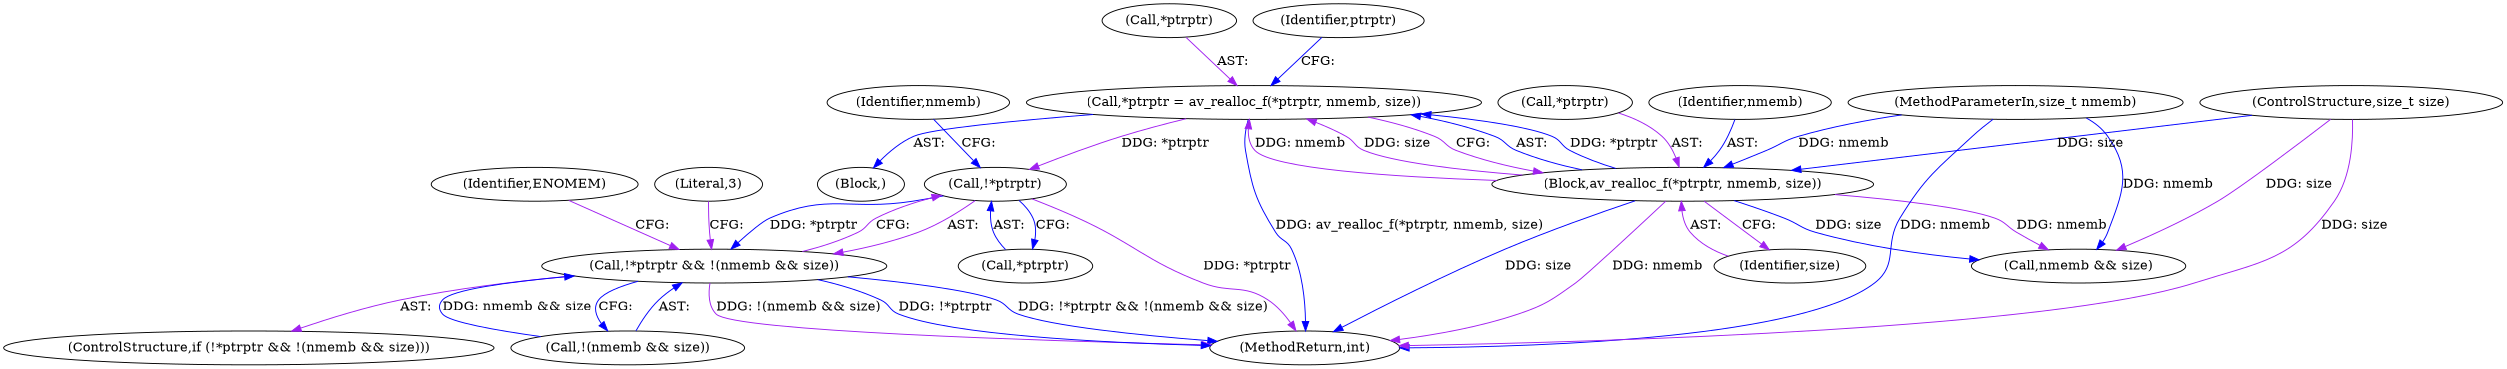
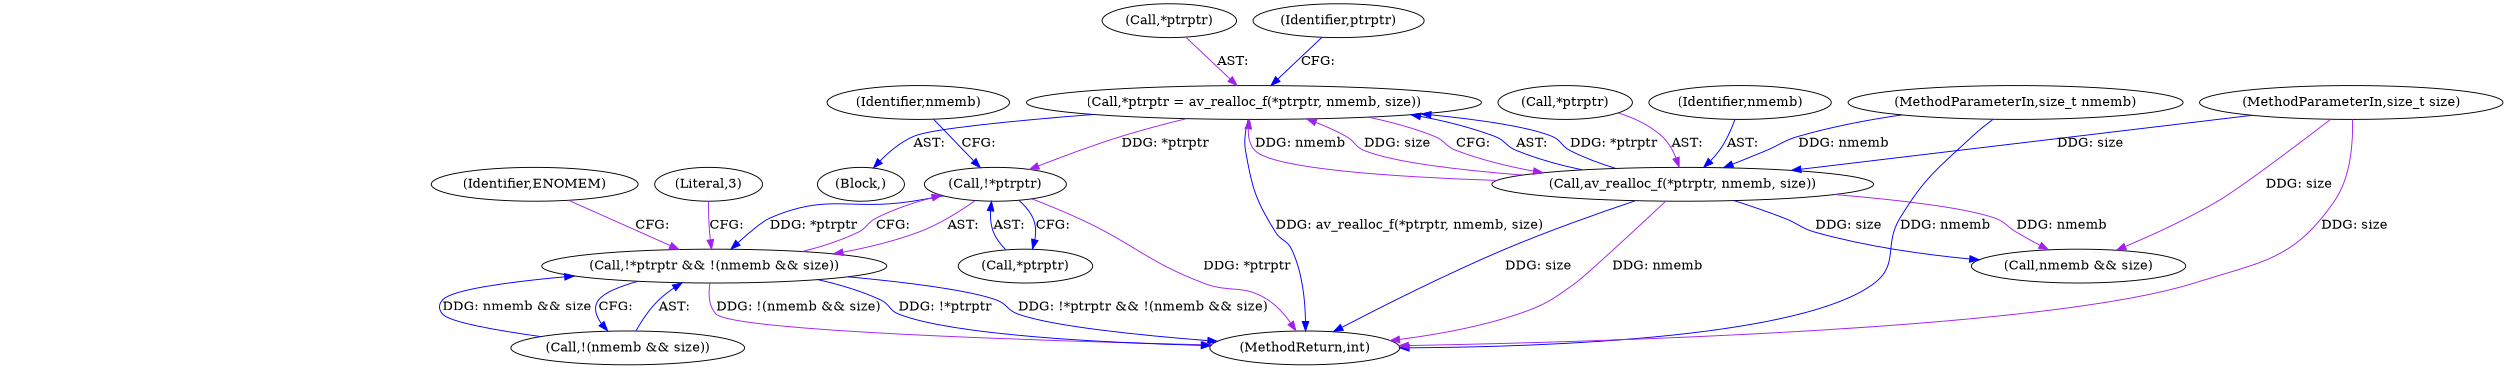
(2351, 102) -> (2351, 102)
(2123, 175) -> none
(1683, 184) -> (1683, 184)
(1790, 266) -> none
(249, 348) -> none
